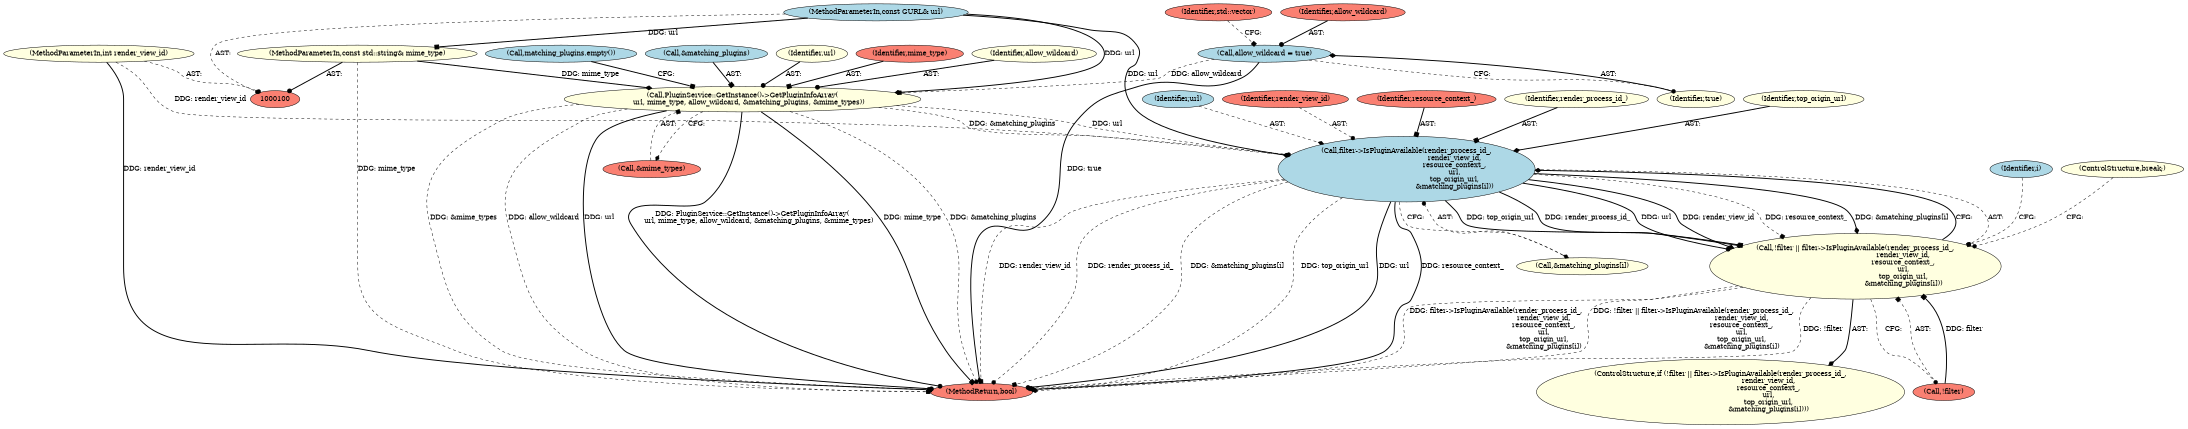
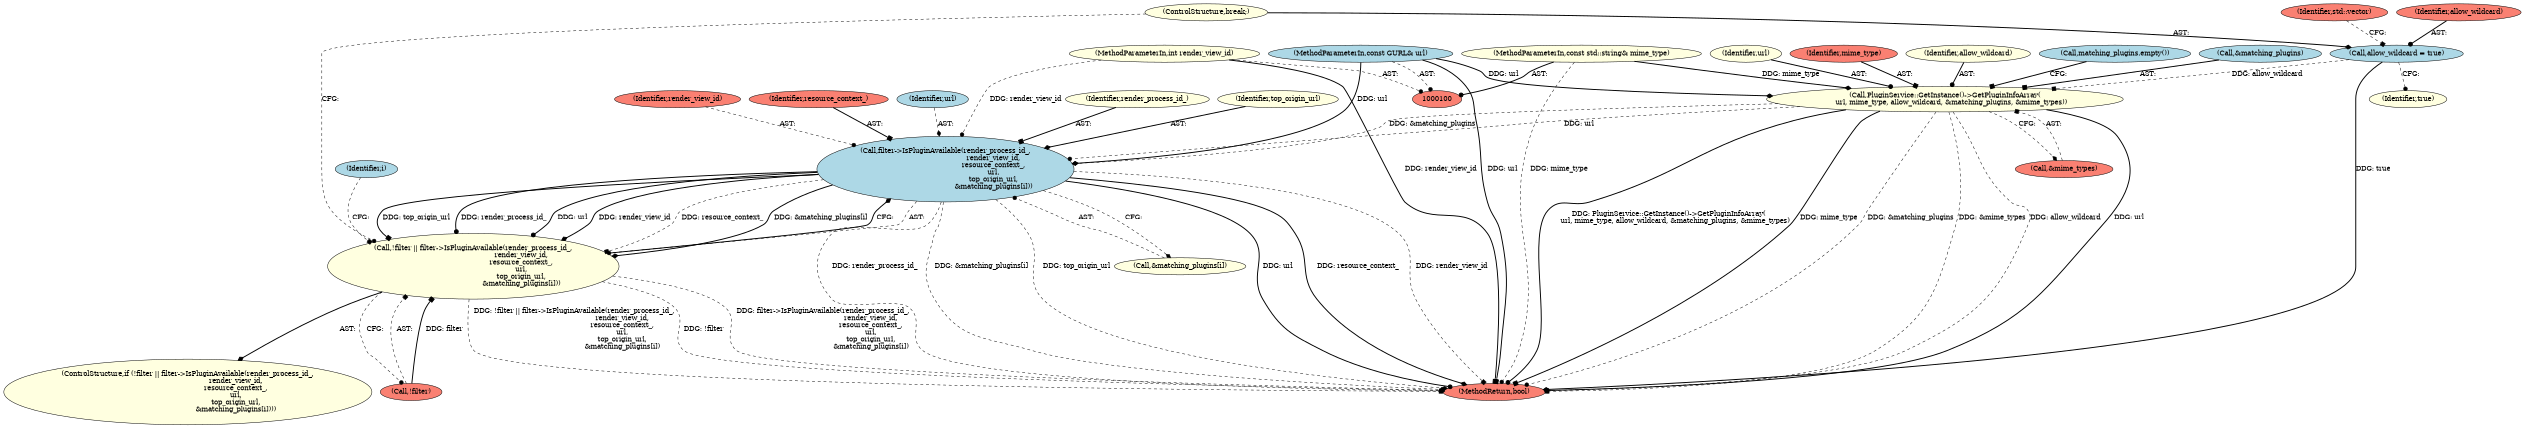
(624, 32) -> (1489, 207)
(1506, 66) -> (1807, 21)
